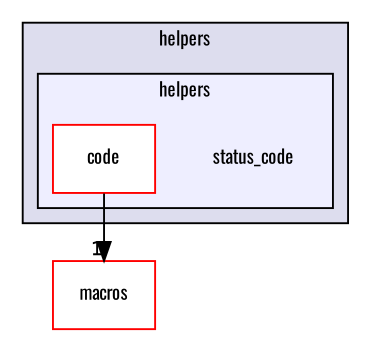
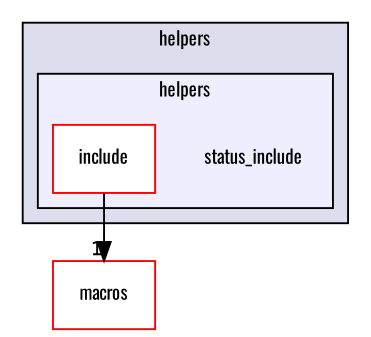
(104, 159) -> (104, 159)
(253, 159) -> (253, 159)
